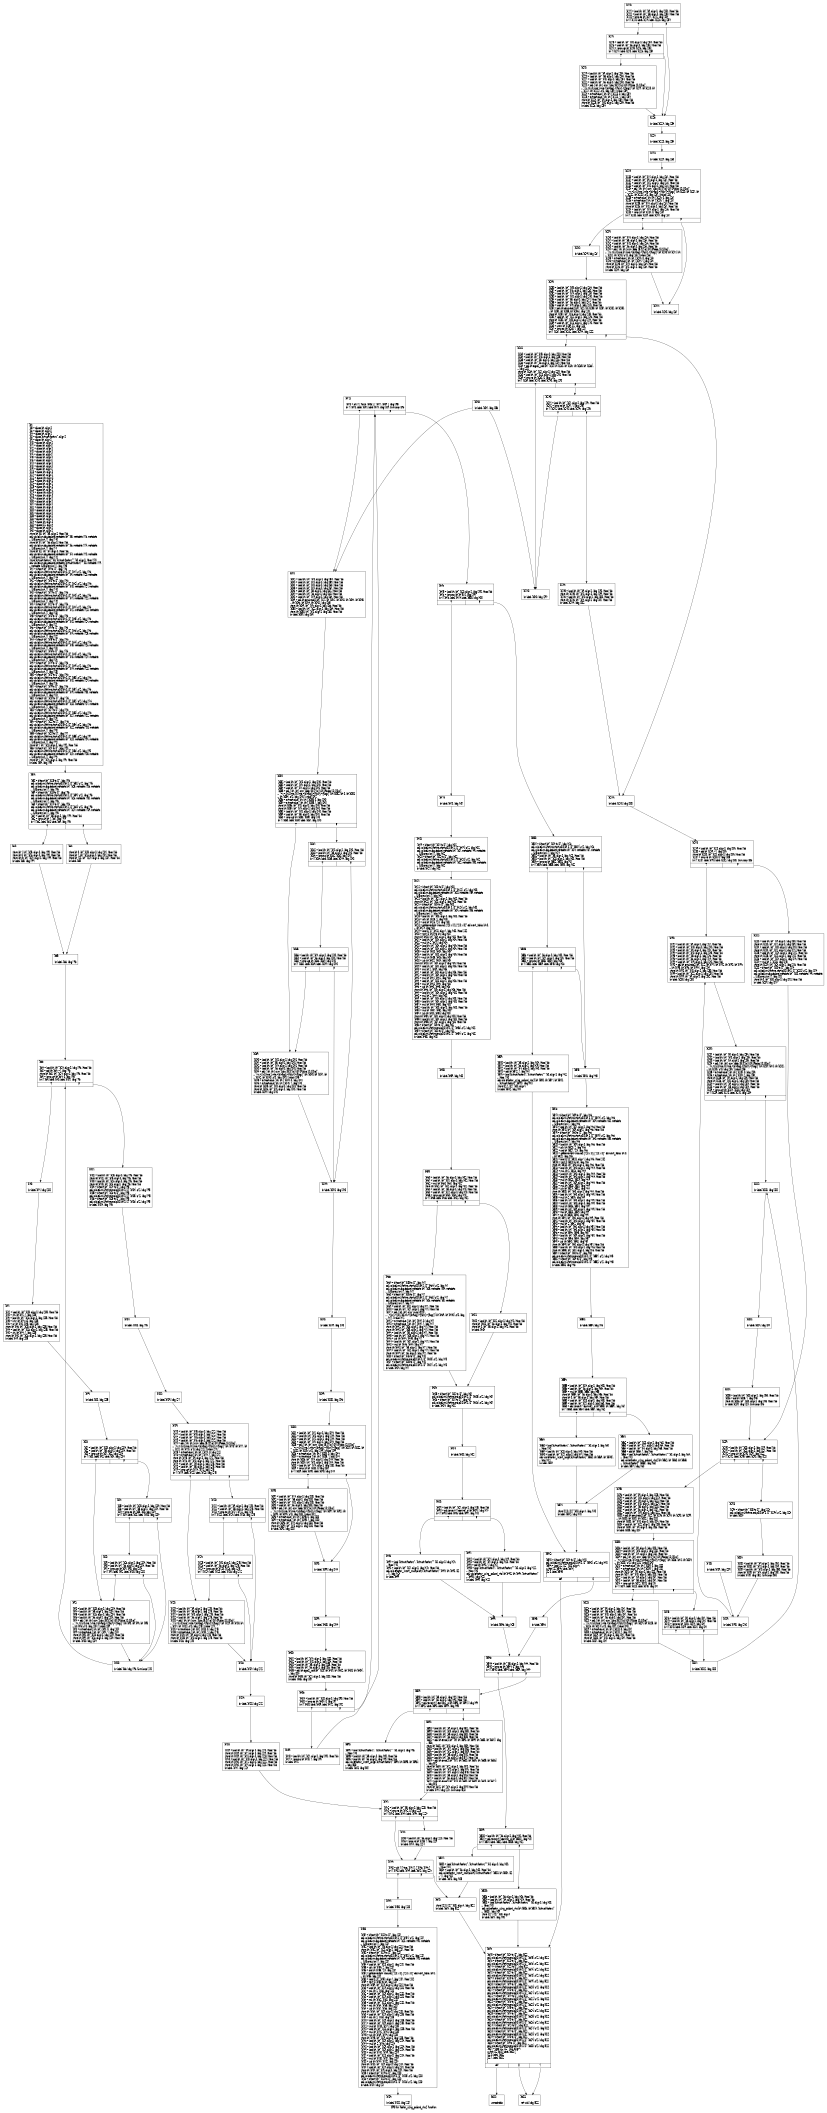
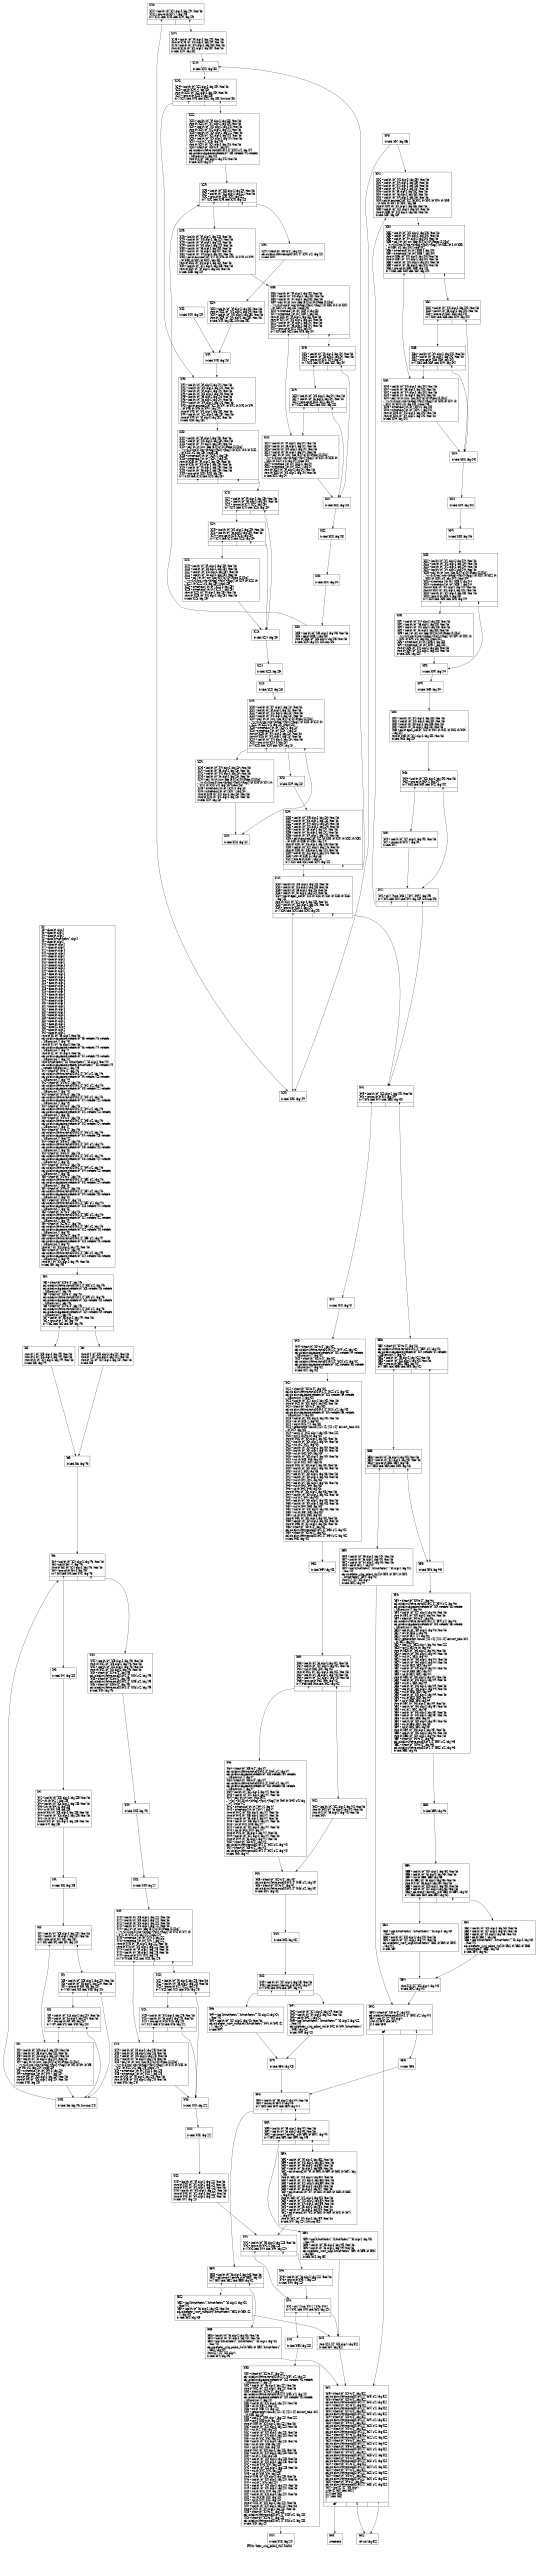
(575, 390) -> (400, 988)
none -> (318, 400)
(43, 637) -> (56, 1139)
(766, 1140) -> (260, 485)
none -> (339, 2297)
